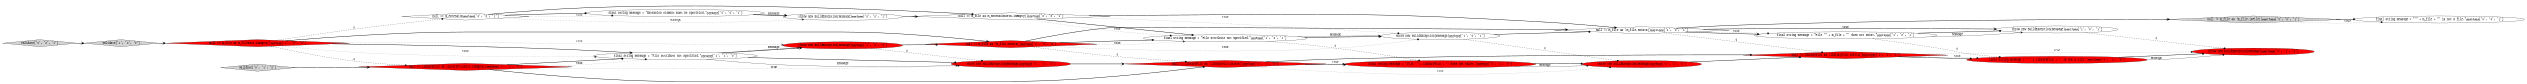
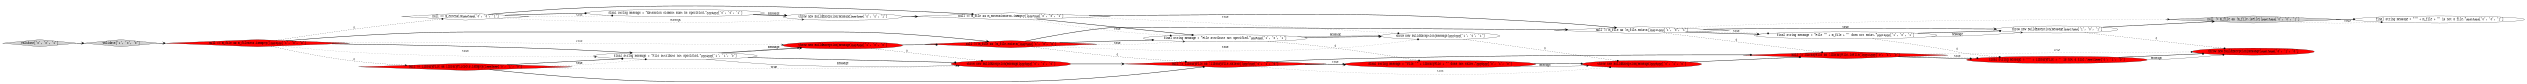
(1922, 21) -> (1922, 21)
none -> (2157, 24)
(1541, 33) -> none
(258, 68) -> none
